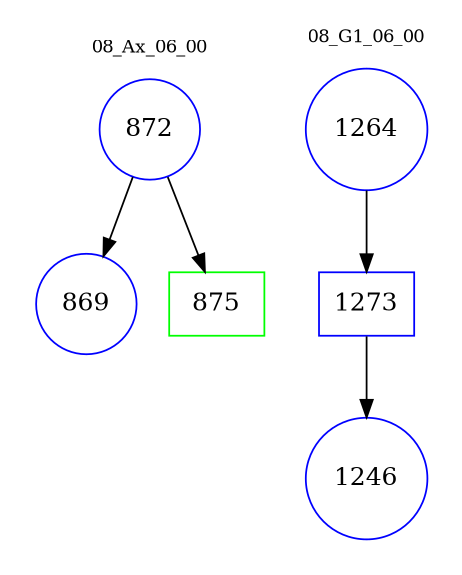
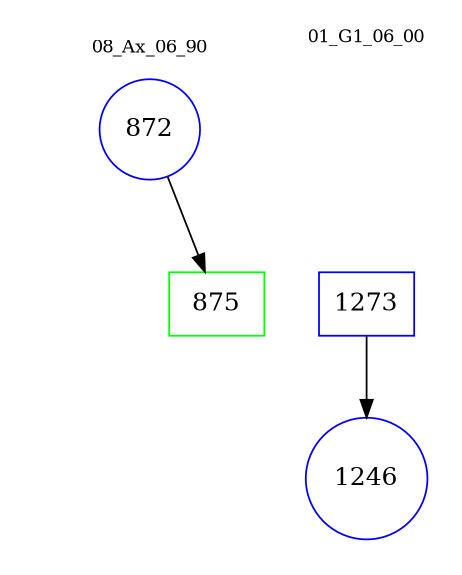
(367, 38) -> (367, 38)
(150, 48) -> (150, 48)
(367, 129) -> none
(86, 304) -> none
